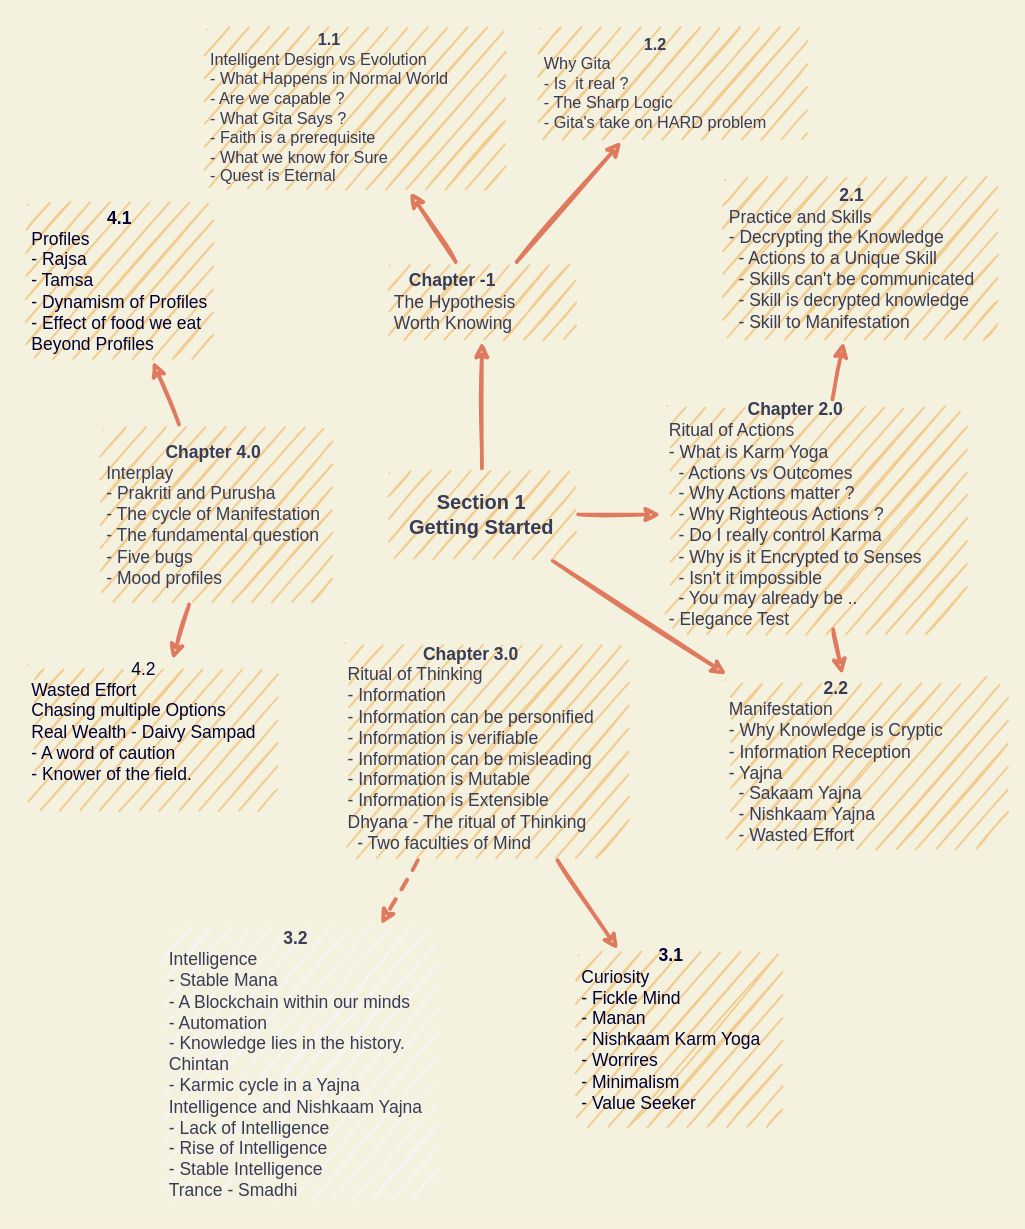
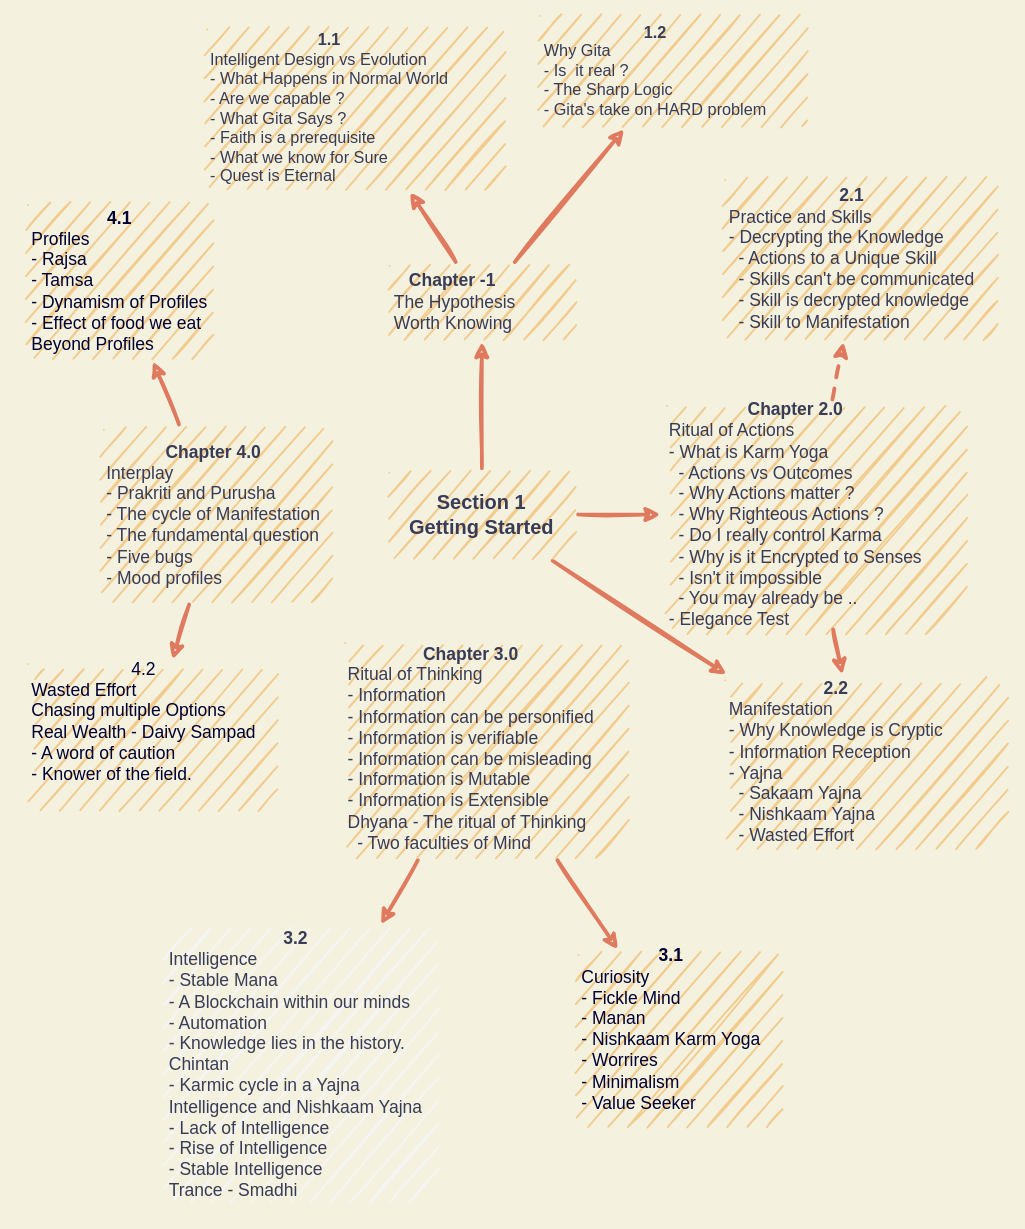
(673, 83) -> (673, 70)
(836, 383) -> (836, 383)
(398, 894) -> (398, 894)
